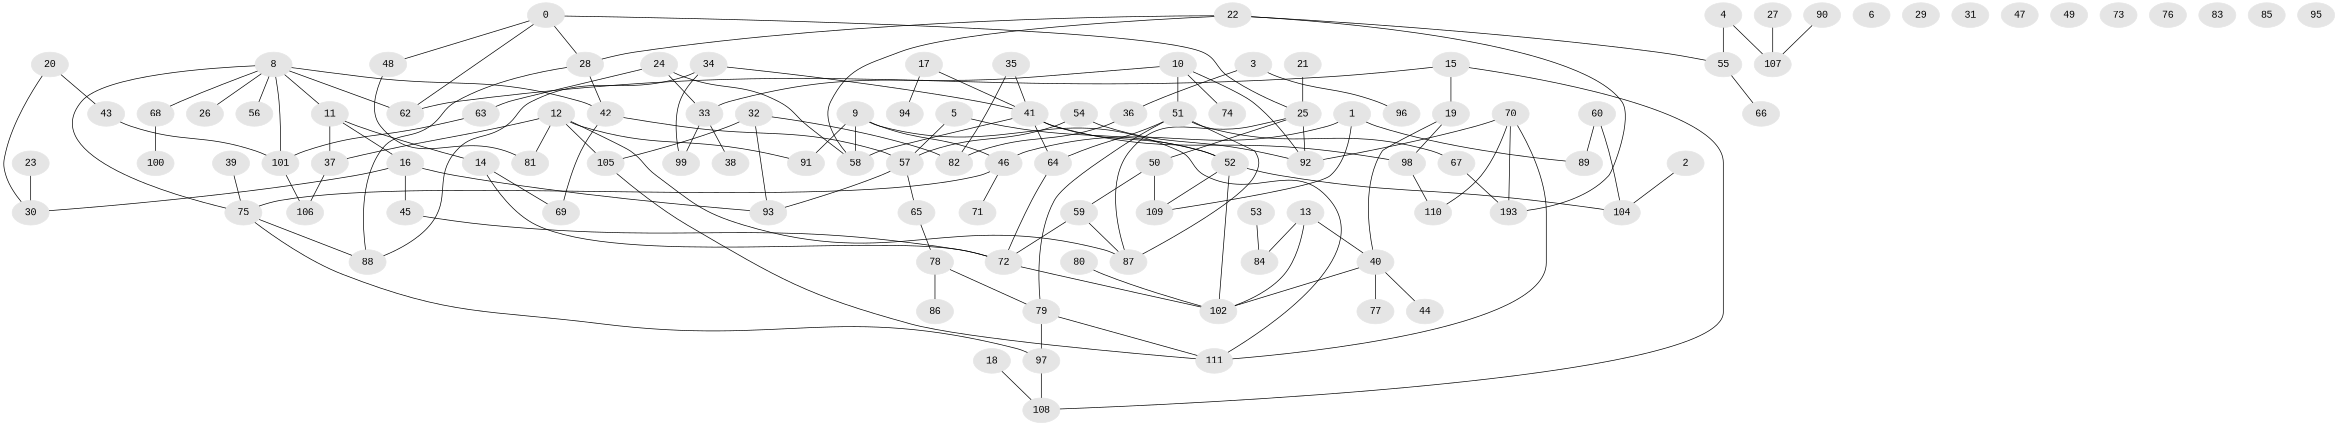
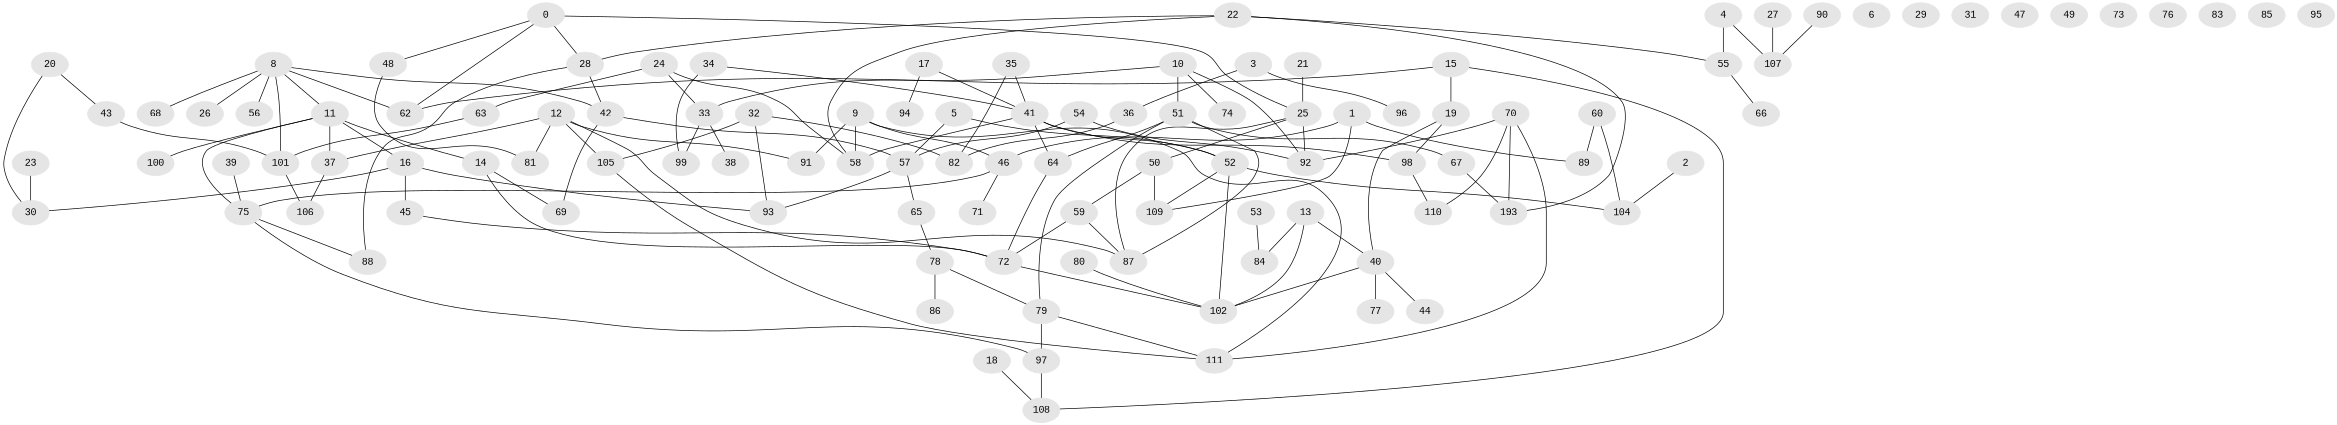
(76, 114) -> (212, 147)
(516, 115) -> none
(156, 139) -> (205, 145)
